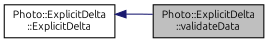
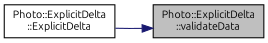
(139, 14) -> (129, 28)
